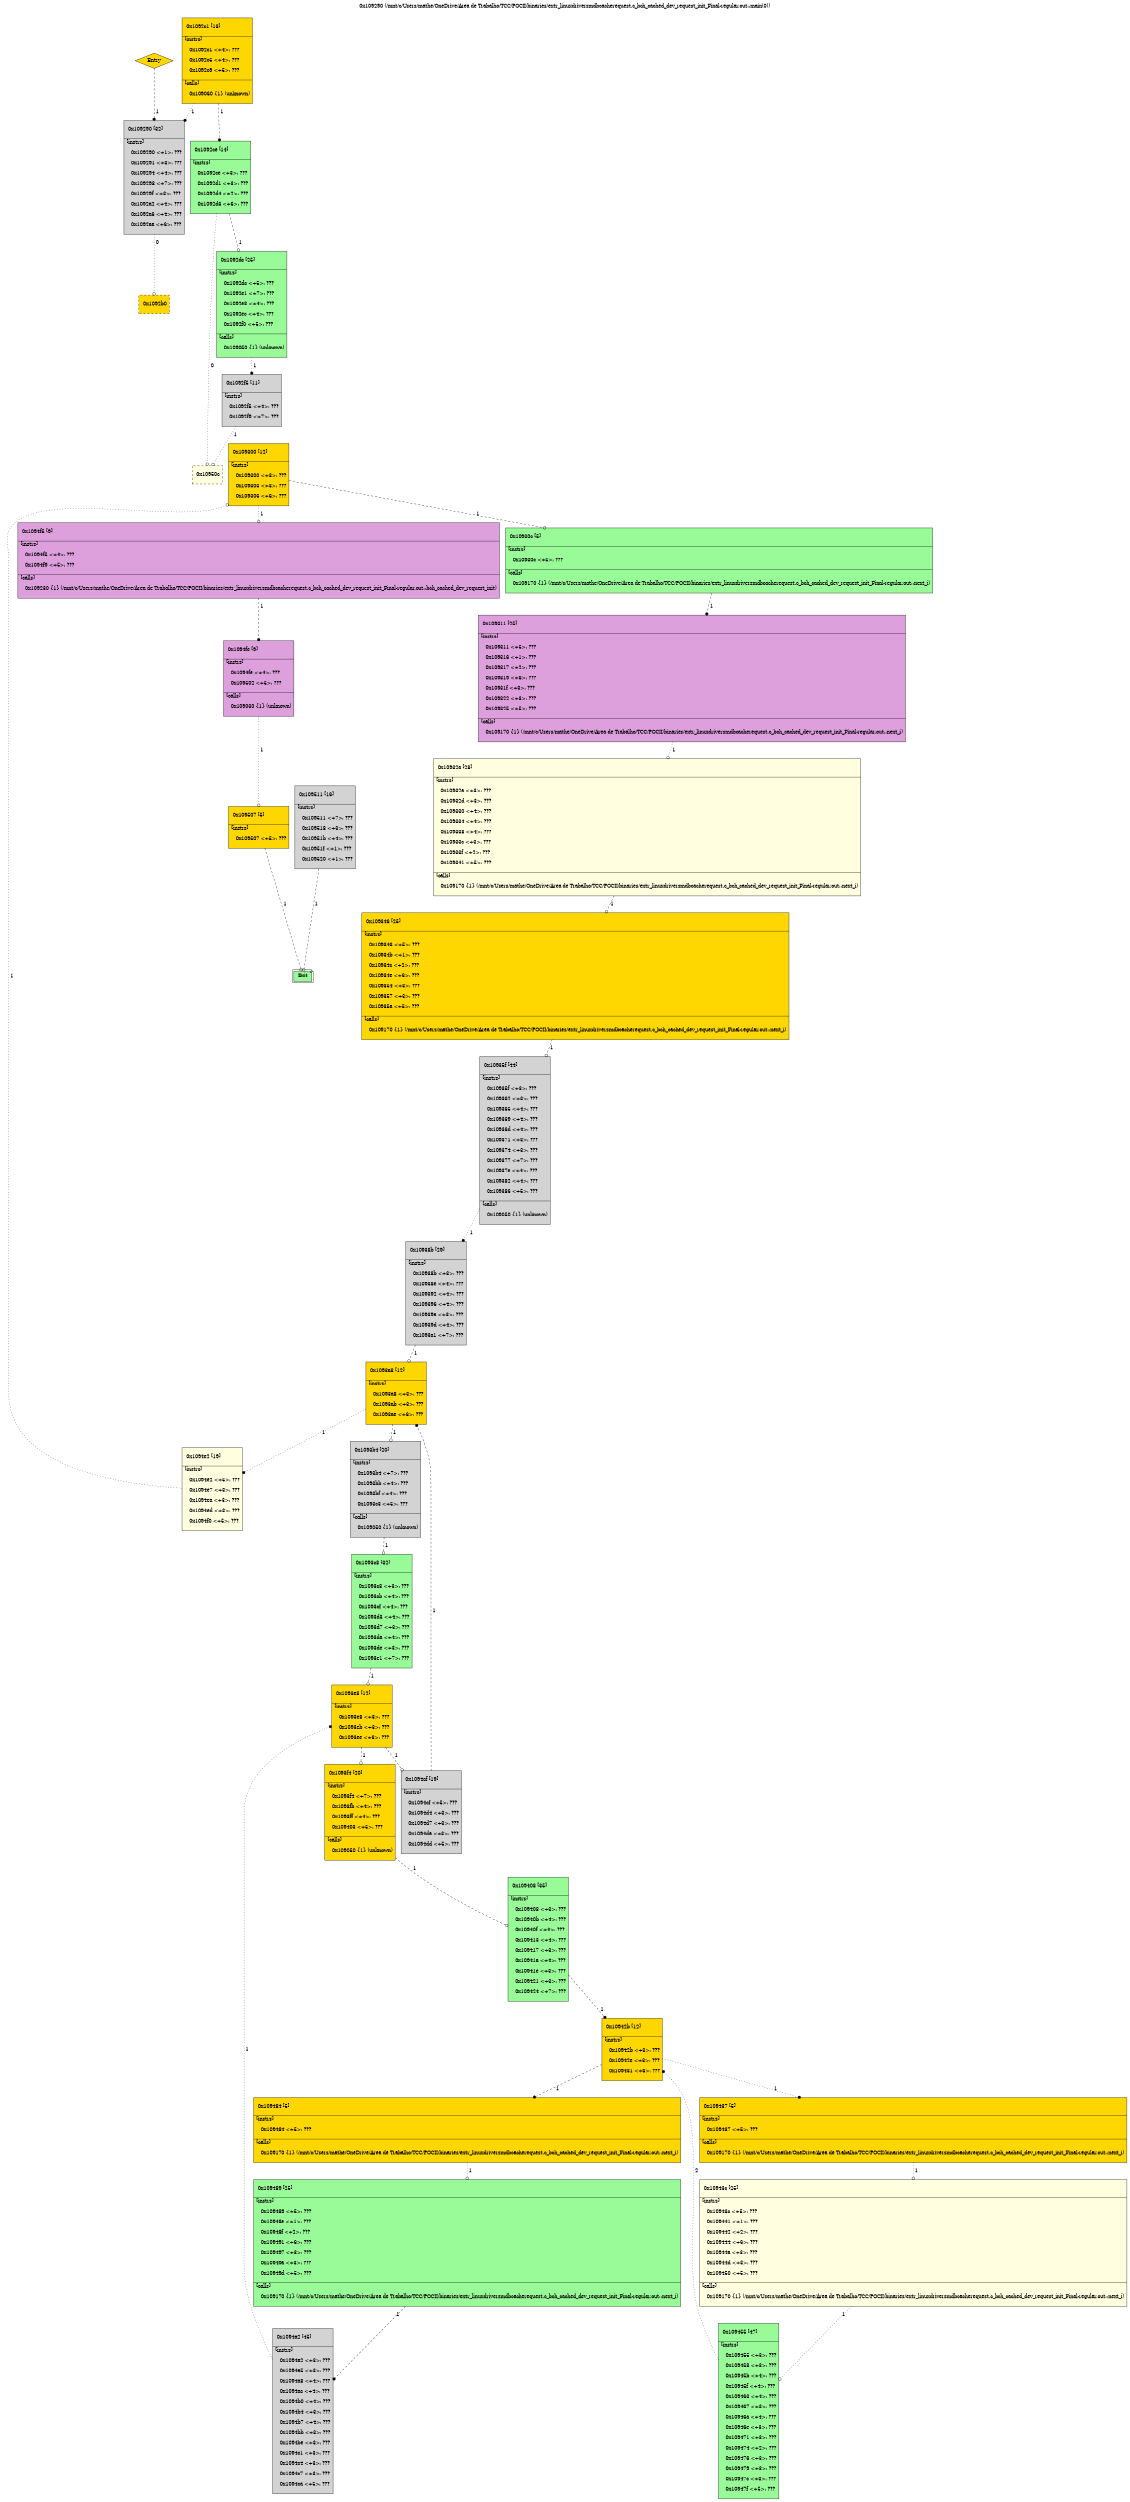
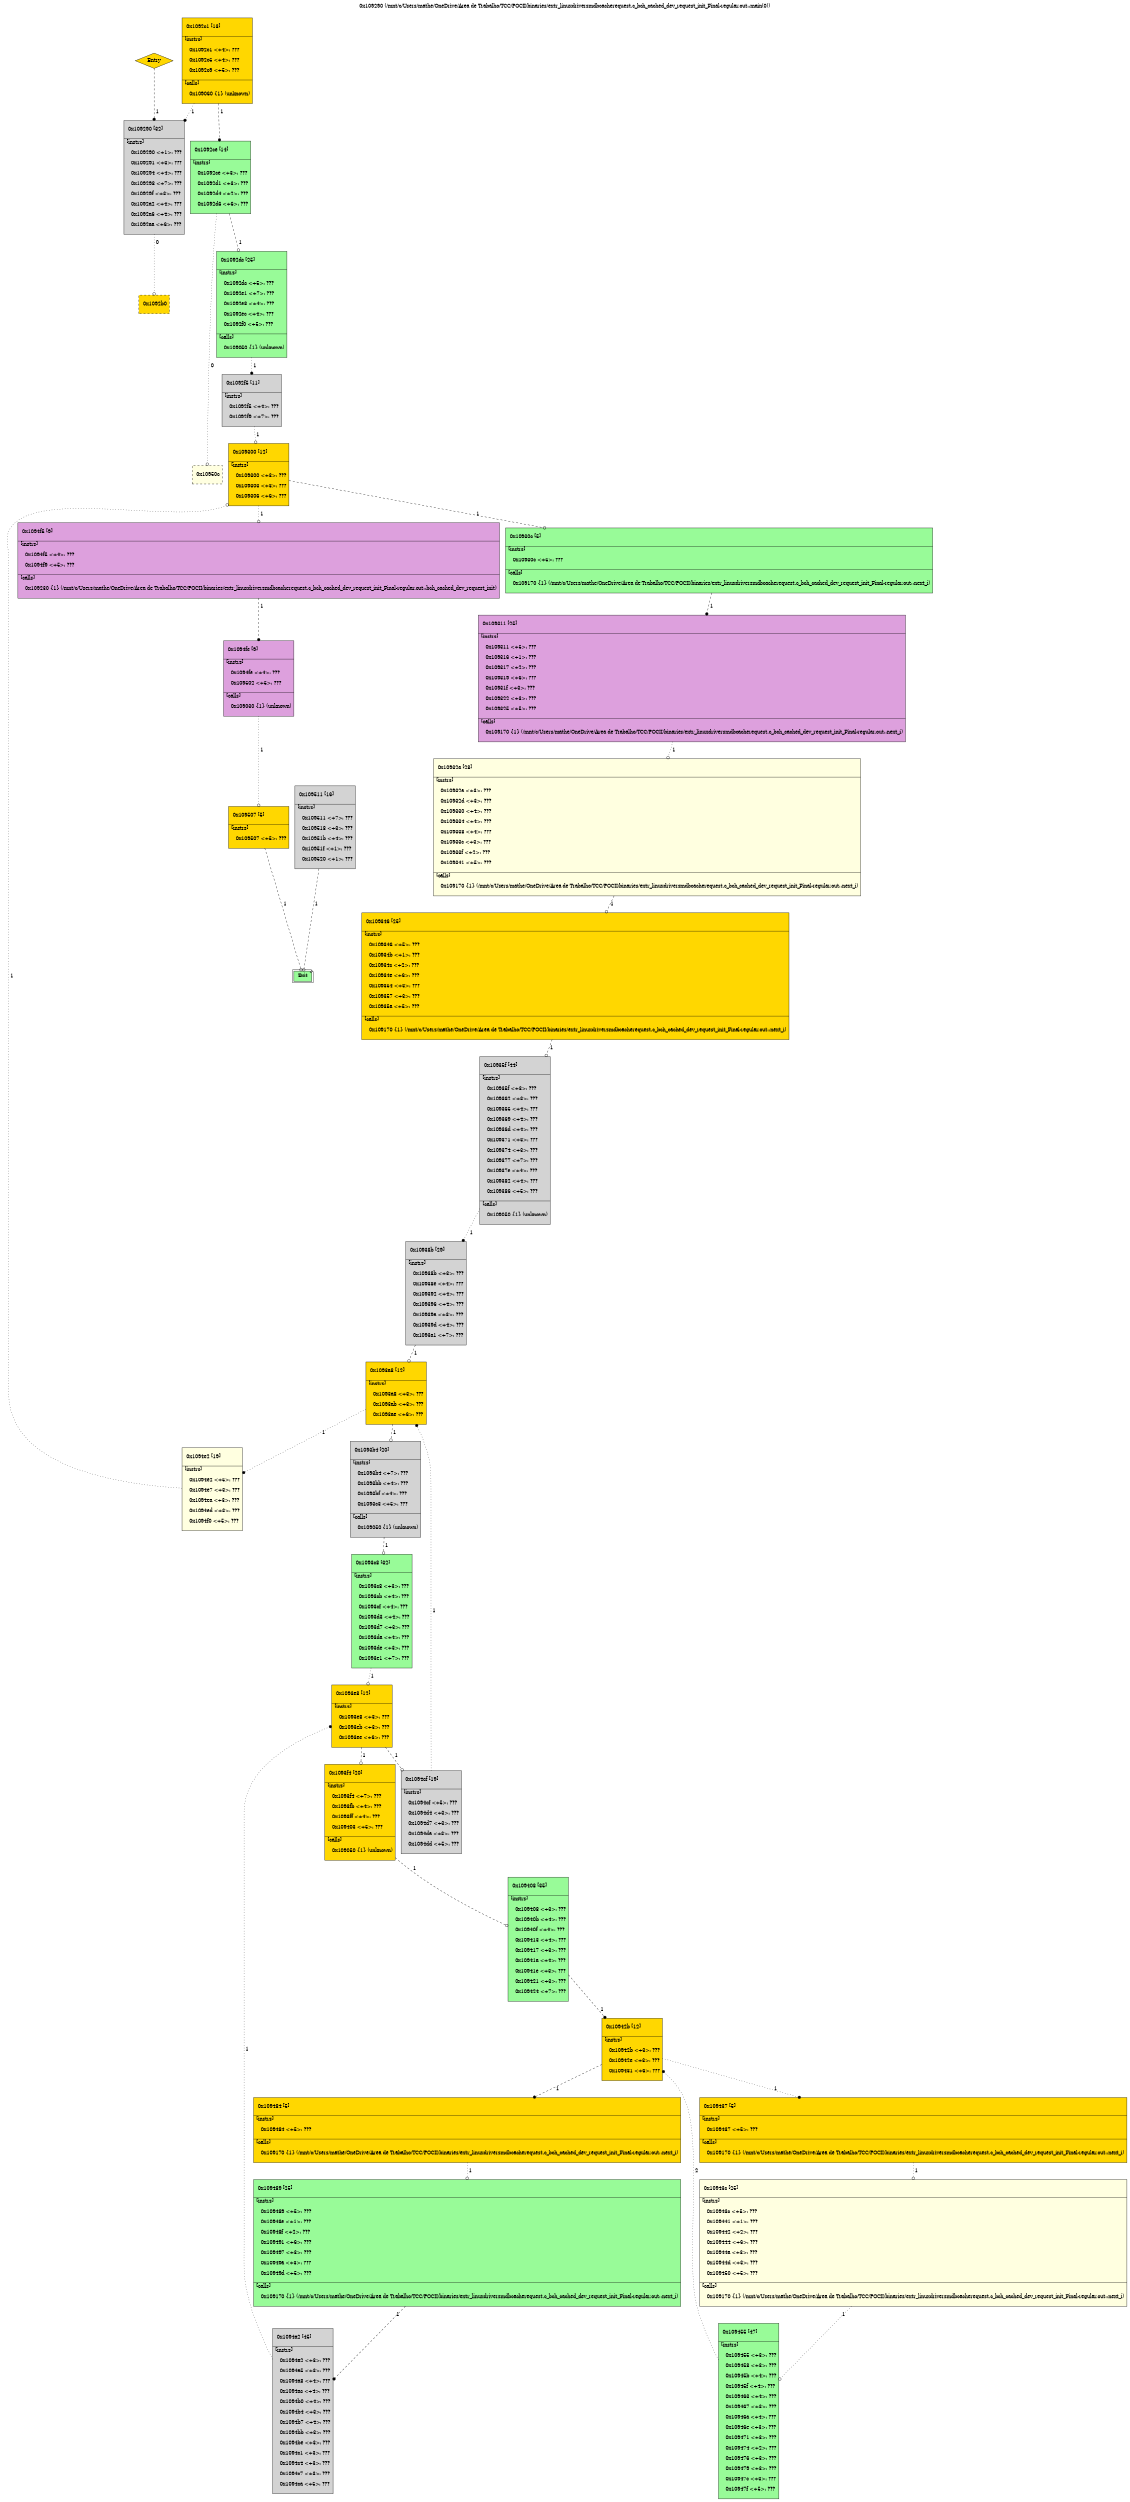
(225, 445) -> (255, 434)
(431, 1598) -> (431, 1598)
(370, 1675) -> (370, 1675)
